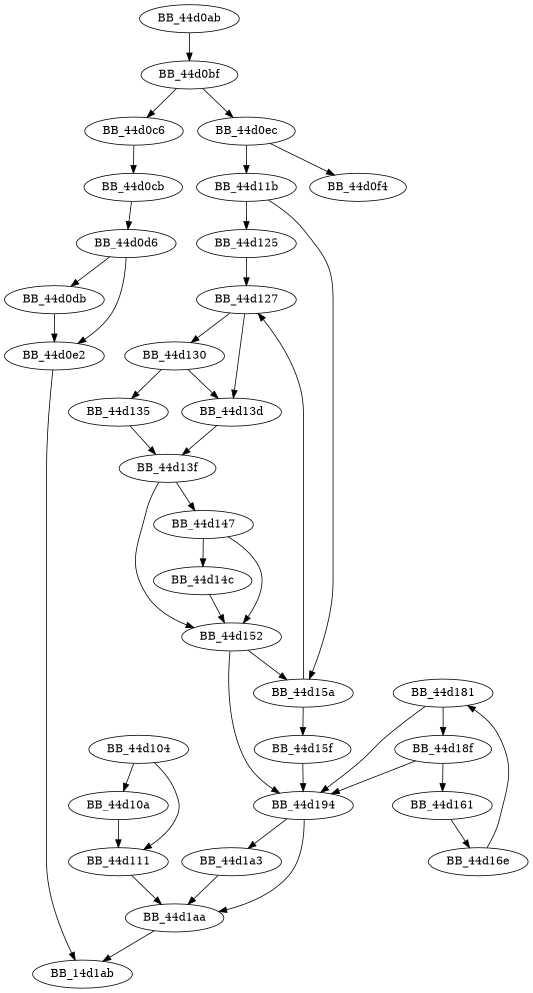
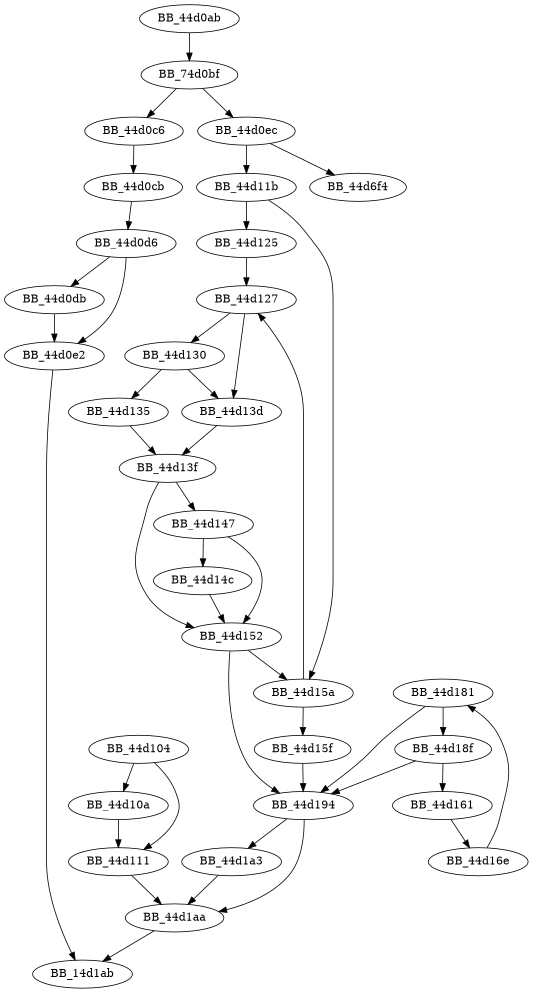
(189, 75) -> (189, 75)
(358, 187) -> (358, 187)
